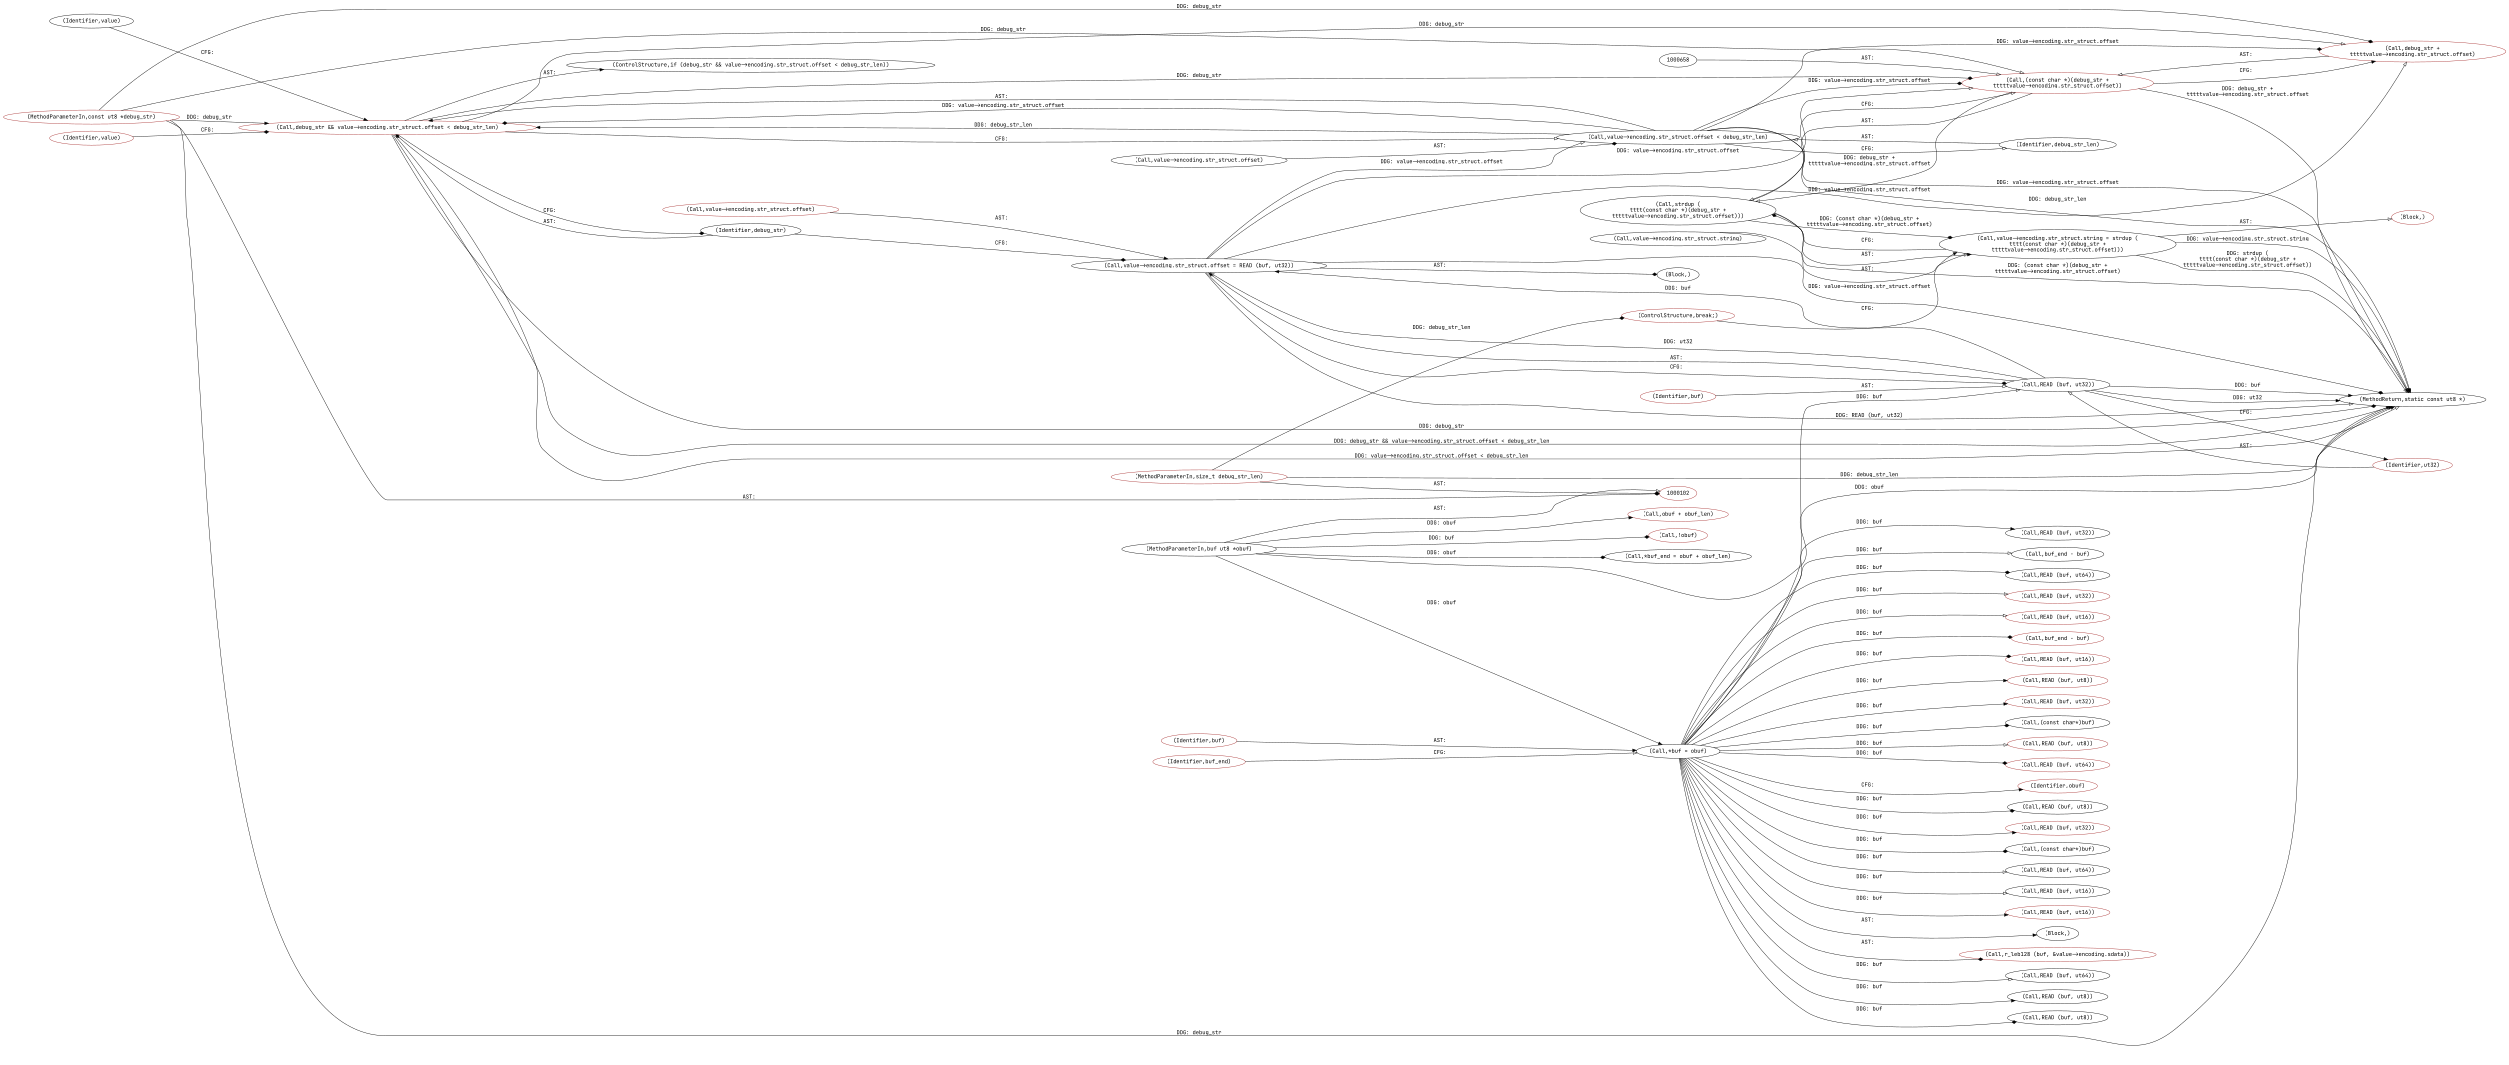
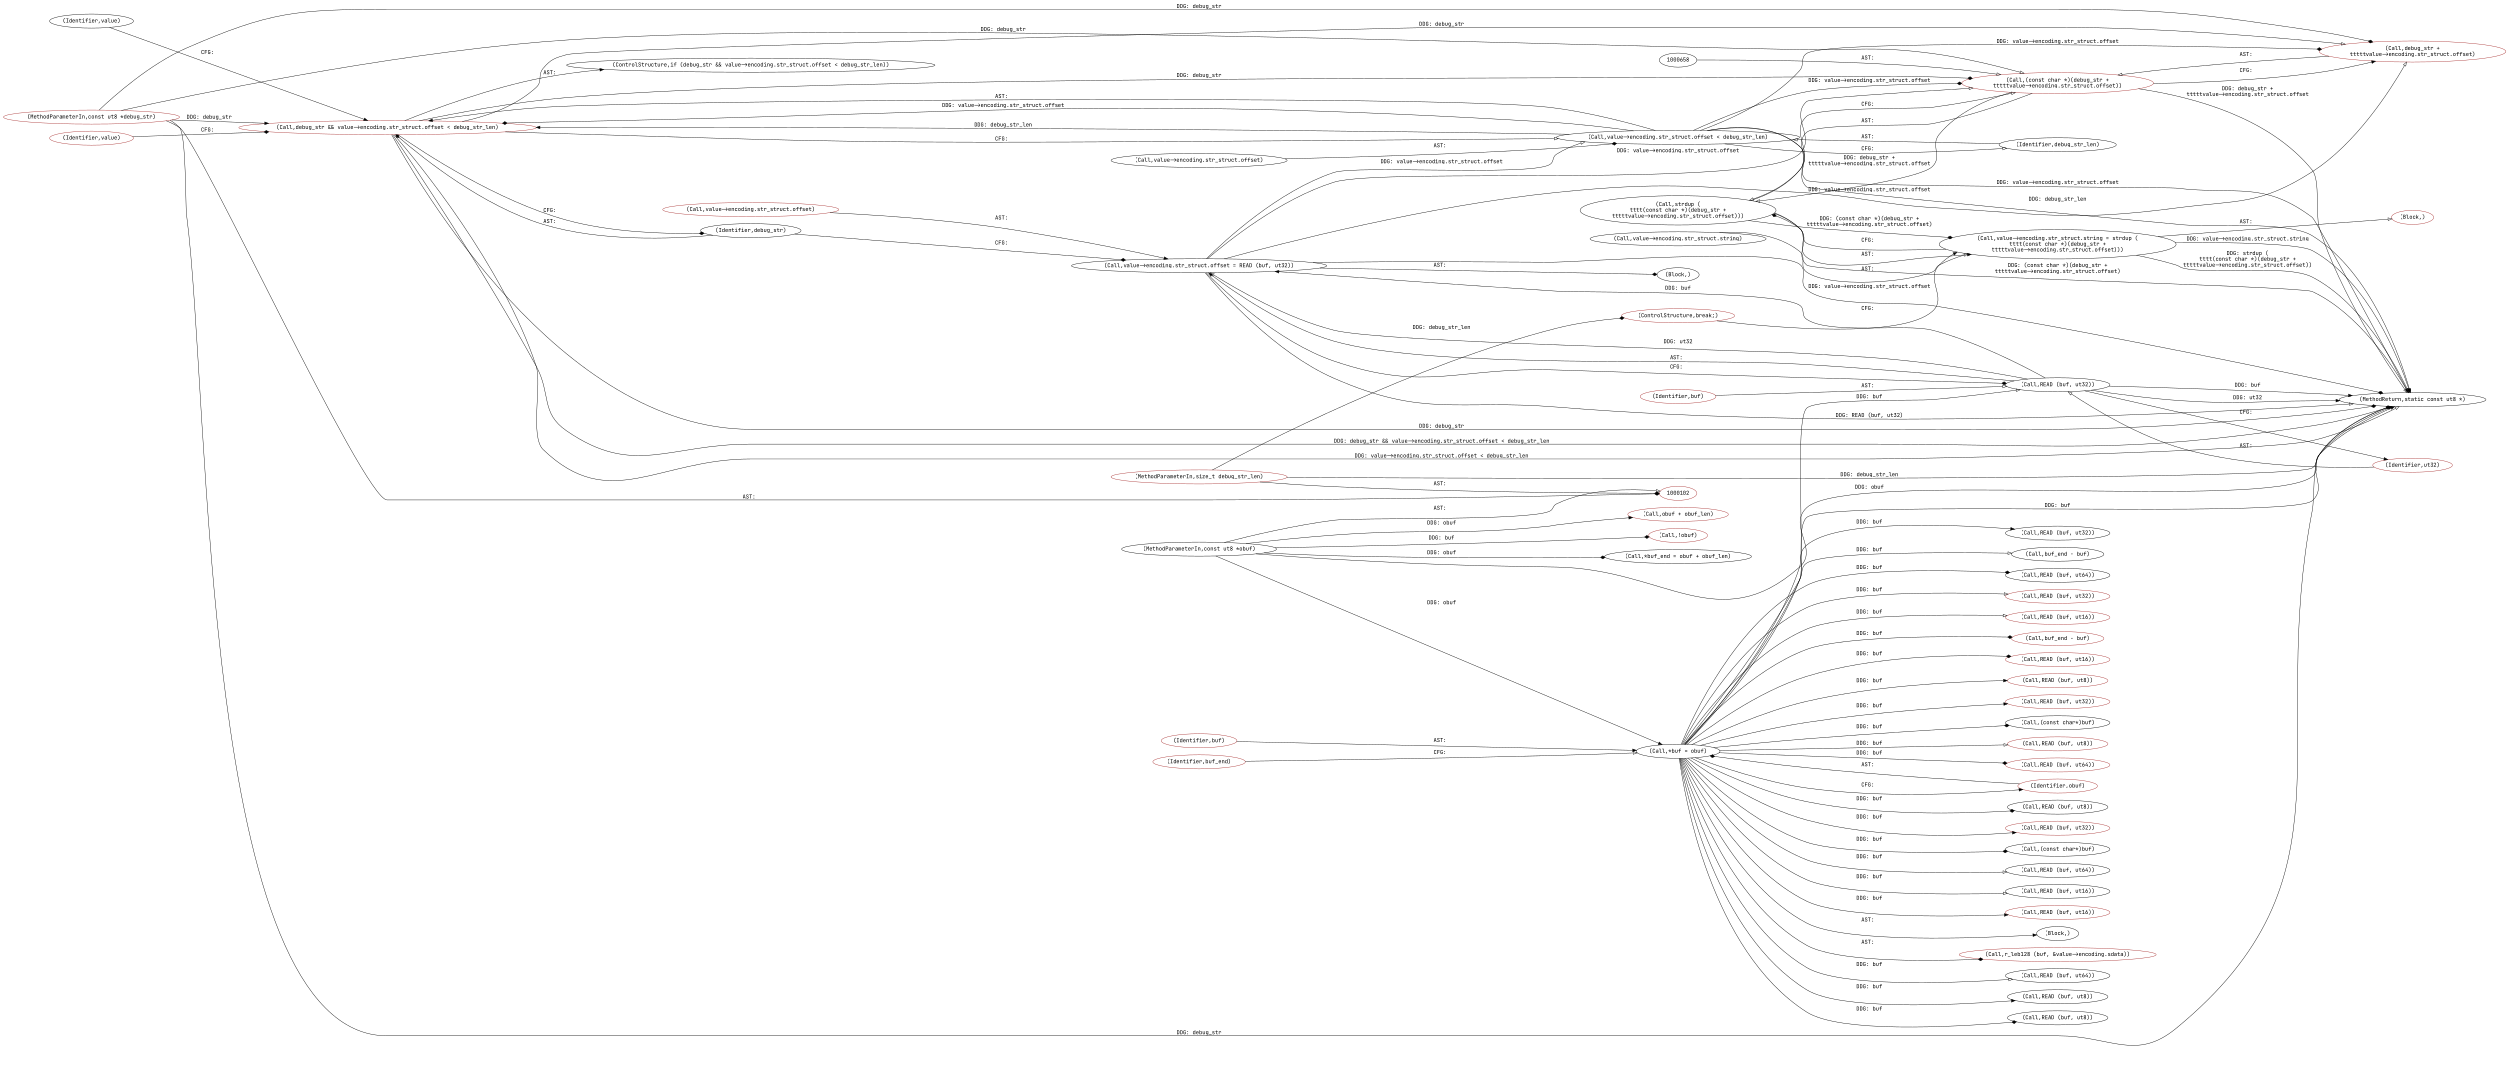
none -> (1993, 509)
(1199, 549) -> (1199, 549)
none -> (1867, 773)
